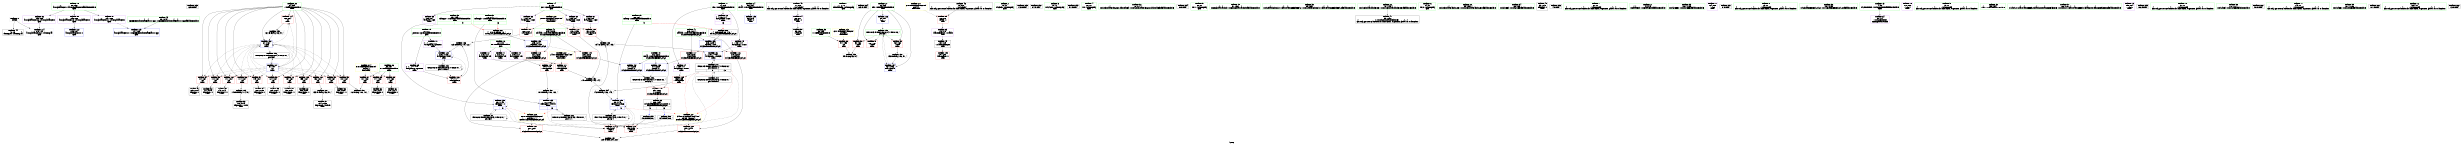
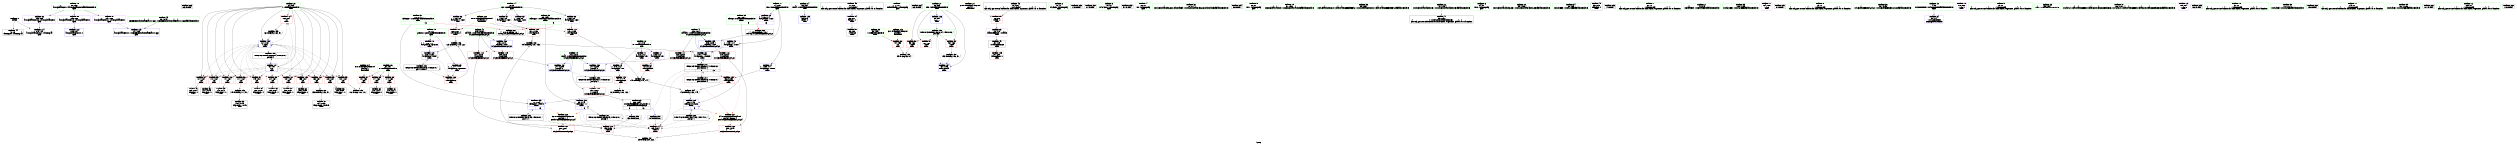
(561, 56) -> none
